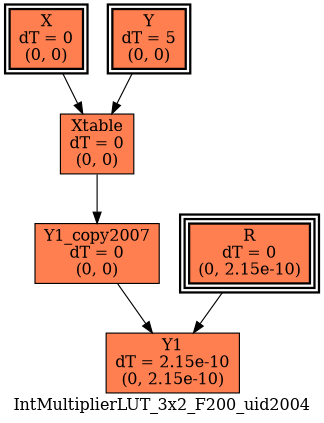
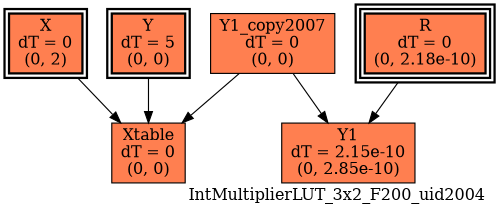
(46, 39) -> (46, 43)
(97, 193) -> (215, 94)
(250, 253) -> (425, 43)
(173, 363) -> (348, 153)
